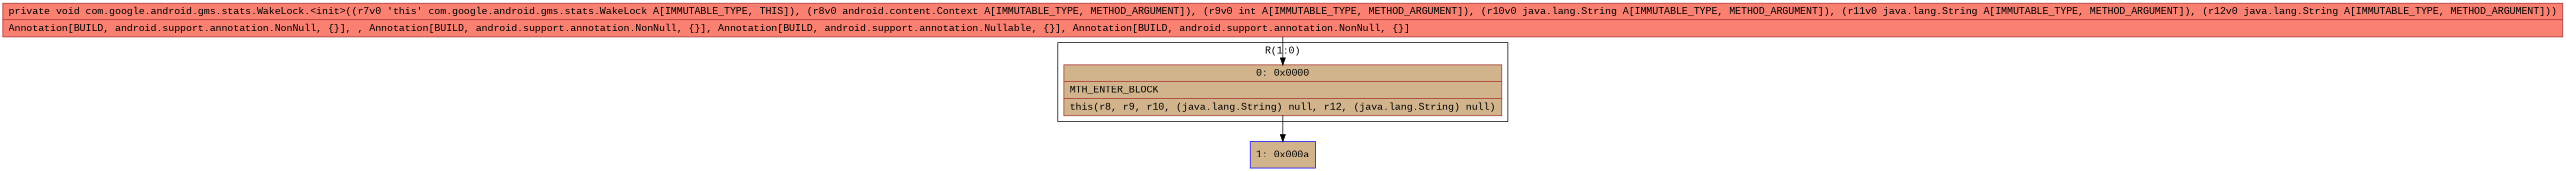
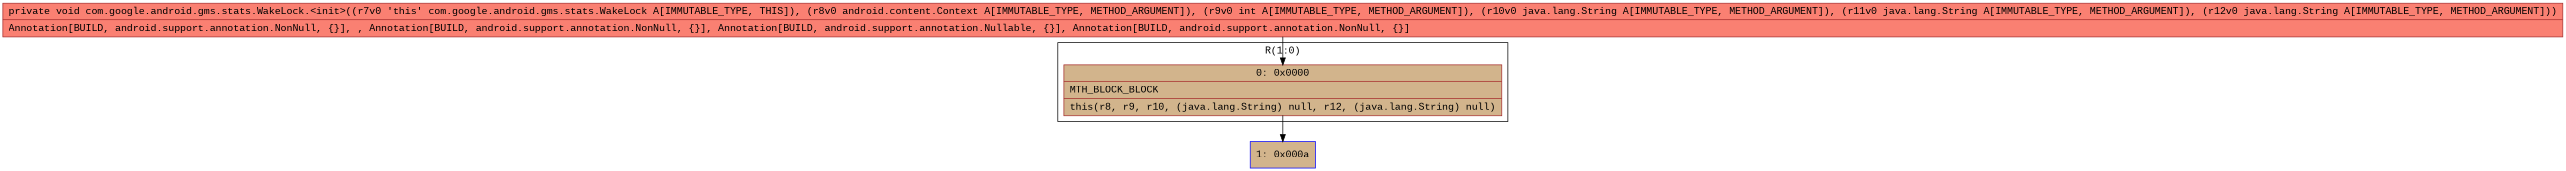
(1114, 90) -> (1114, 90)
